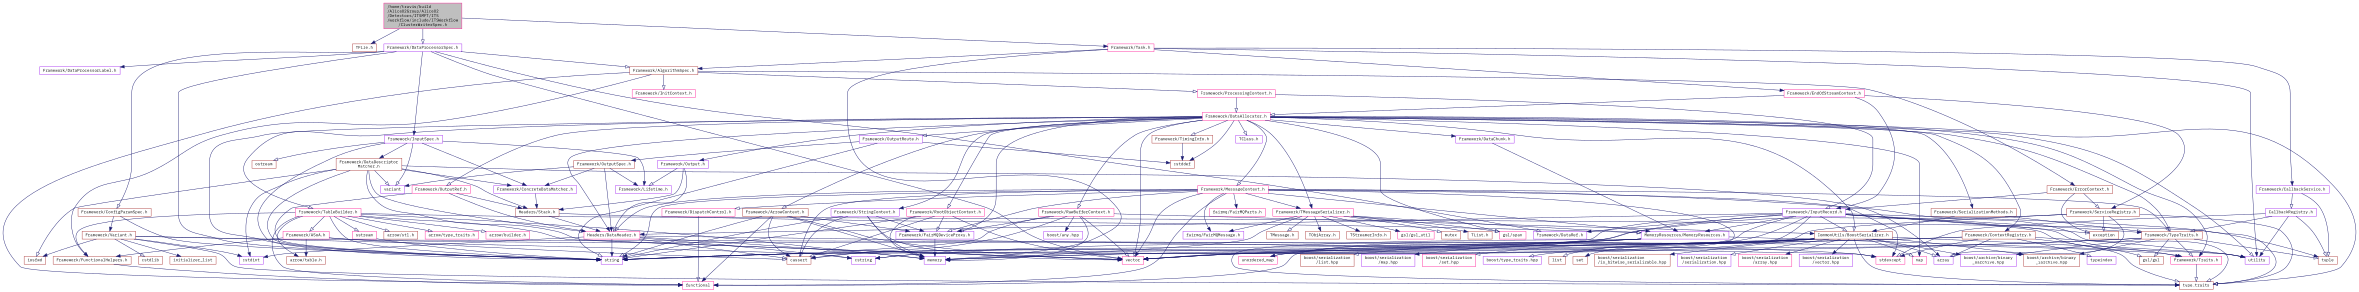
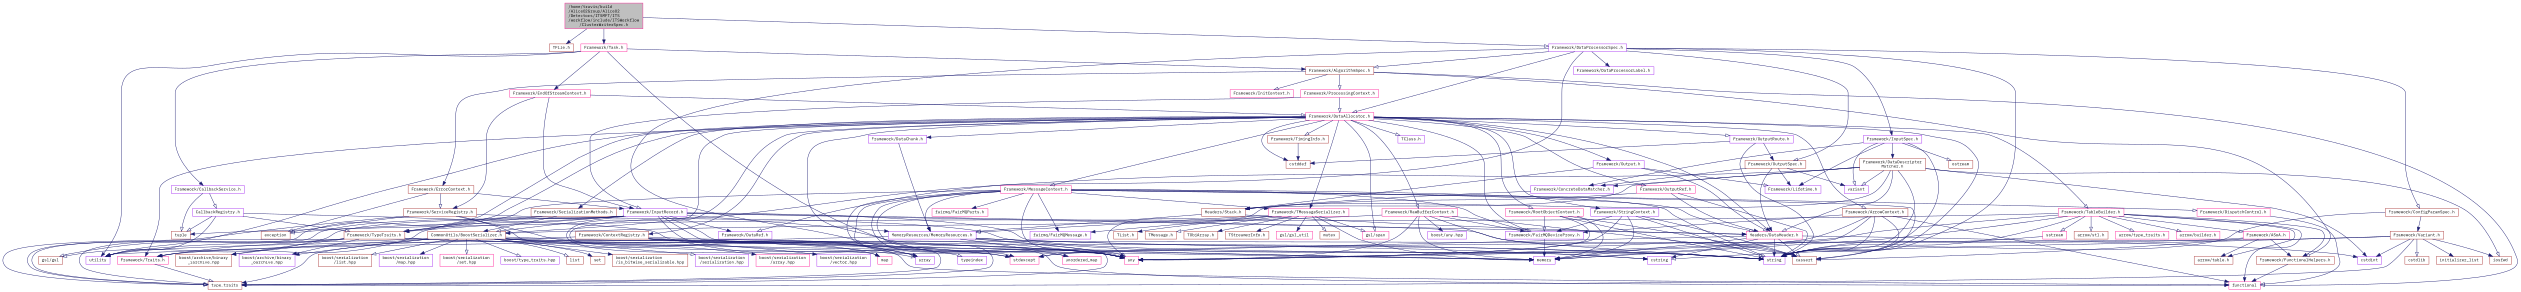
none -> (1787, 70)
none -> (1466, 82)
(2251, 248) -> (79, 261)
(1133, 260) -> (1131, 260)
